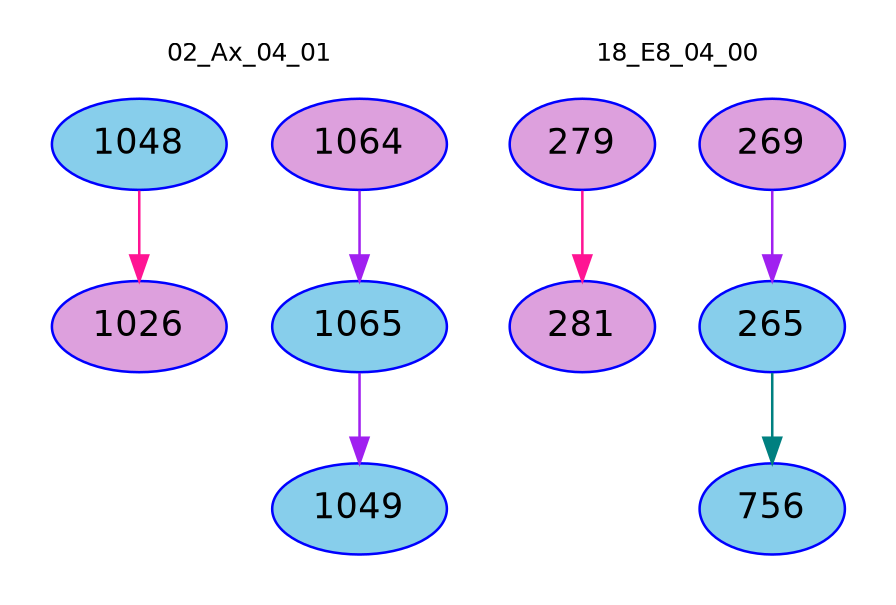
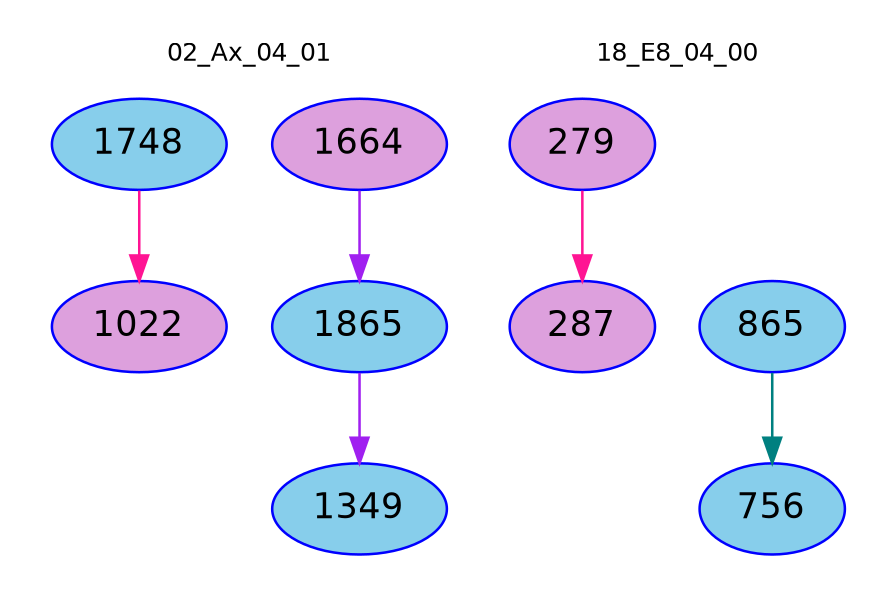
(139, 144) -> (139, 144)
(360, 144) -> (360, 144)
(772, 144) -> none
(139, 327) -> (139, 327)
(360, 327) -> (360, 327)
(582, 327) -> (582, 327)
(772, 327) -> (772, 327)
(360, 509) -> (360, 509)
